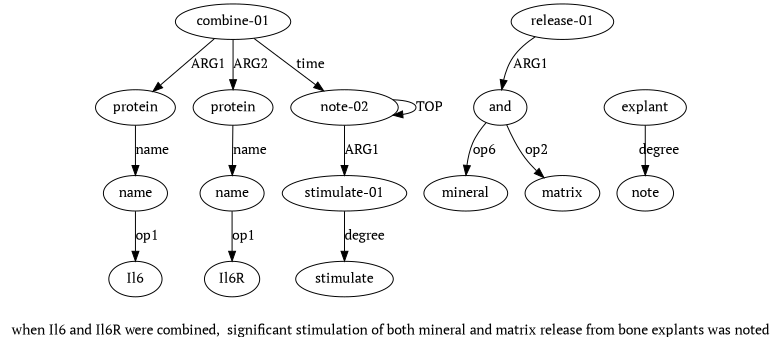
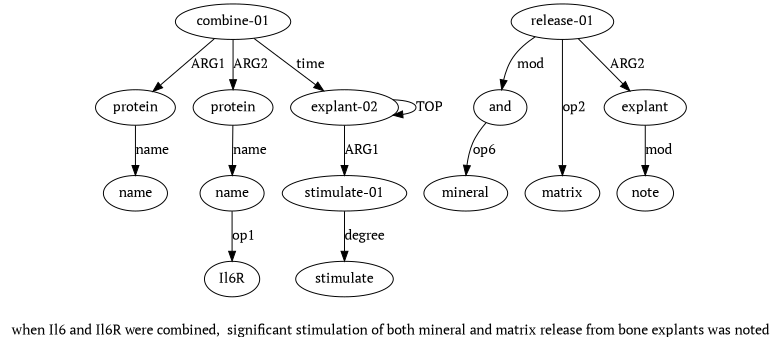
none -> (601, 61)
(531, 65) -> (531, 65)
(344, 107) -> (344, 107)
(519, 149) -> (562, 102)
(659, 150) -> (659, 150)
(135, 279) -> none
